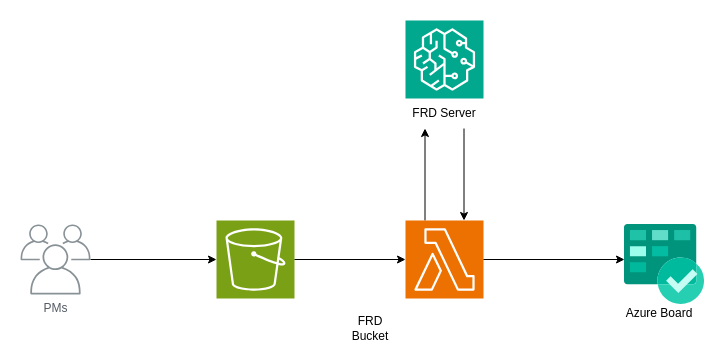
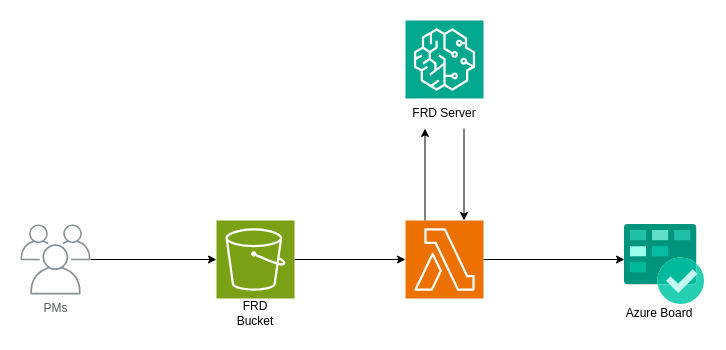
(371, 329) -> (256, 314)
